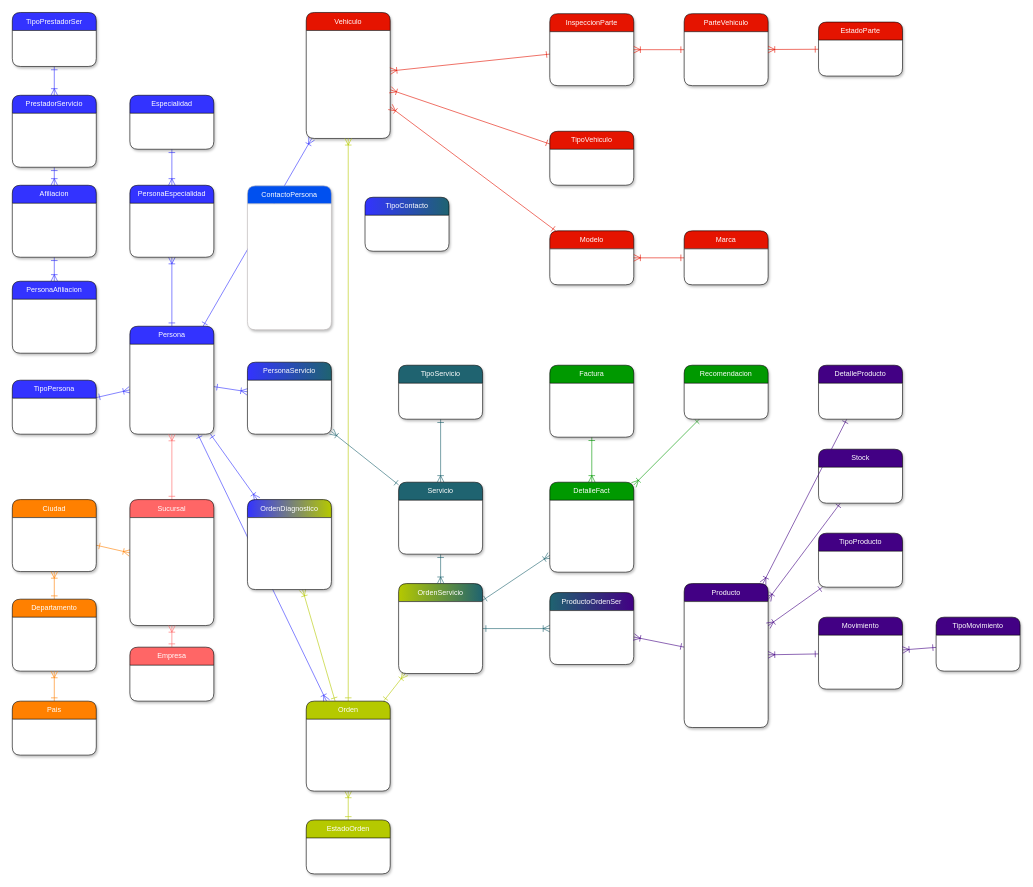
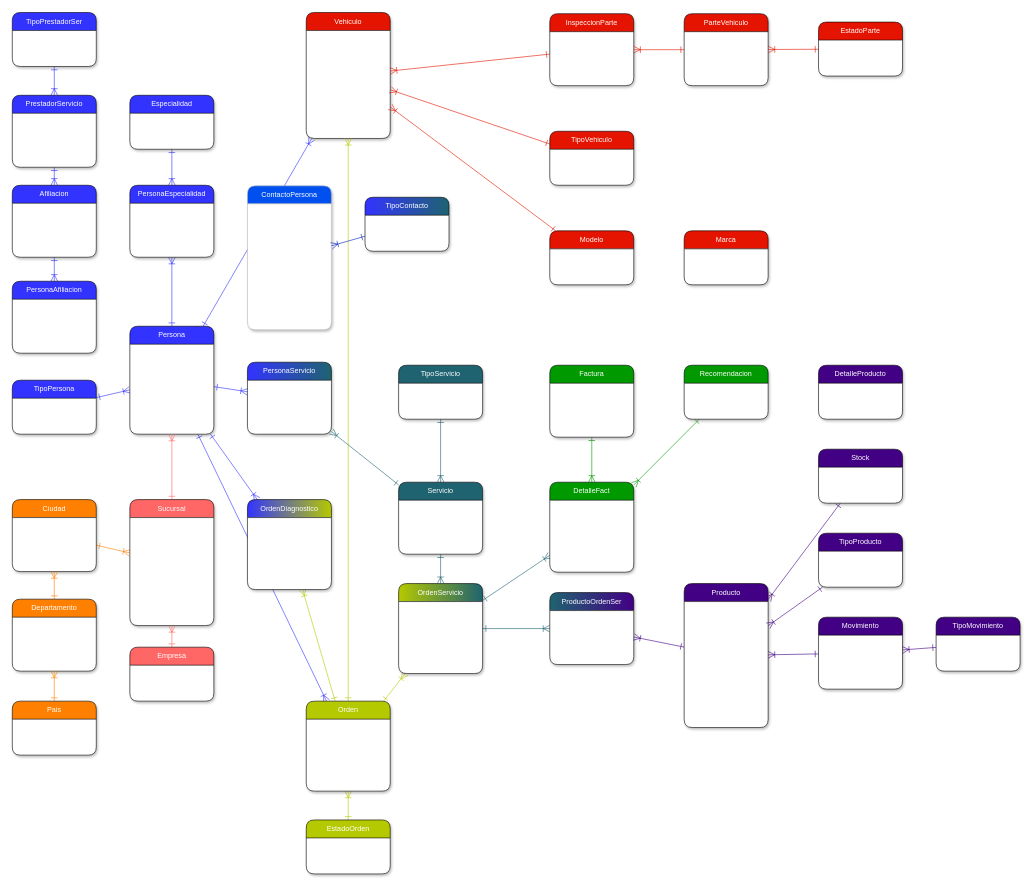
none -> (350, 240)
(659, 258) -> none
(792, 526) -> none
